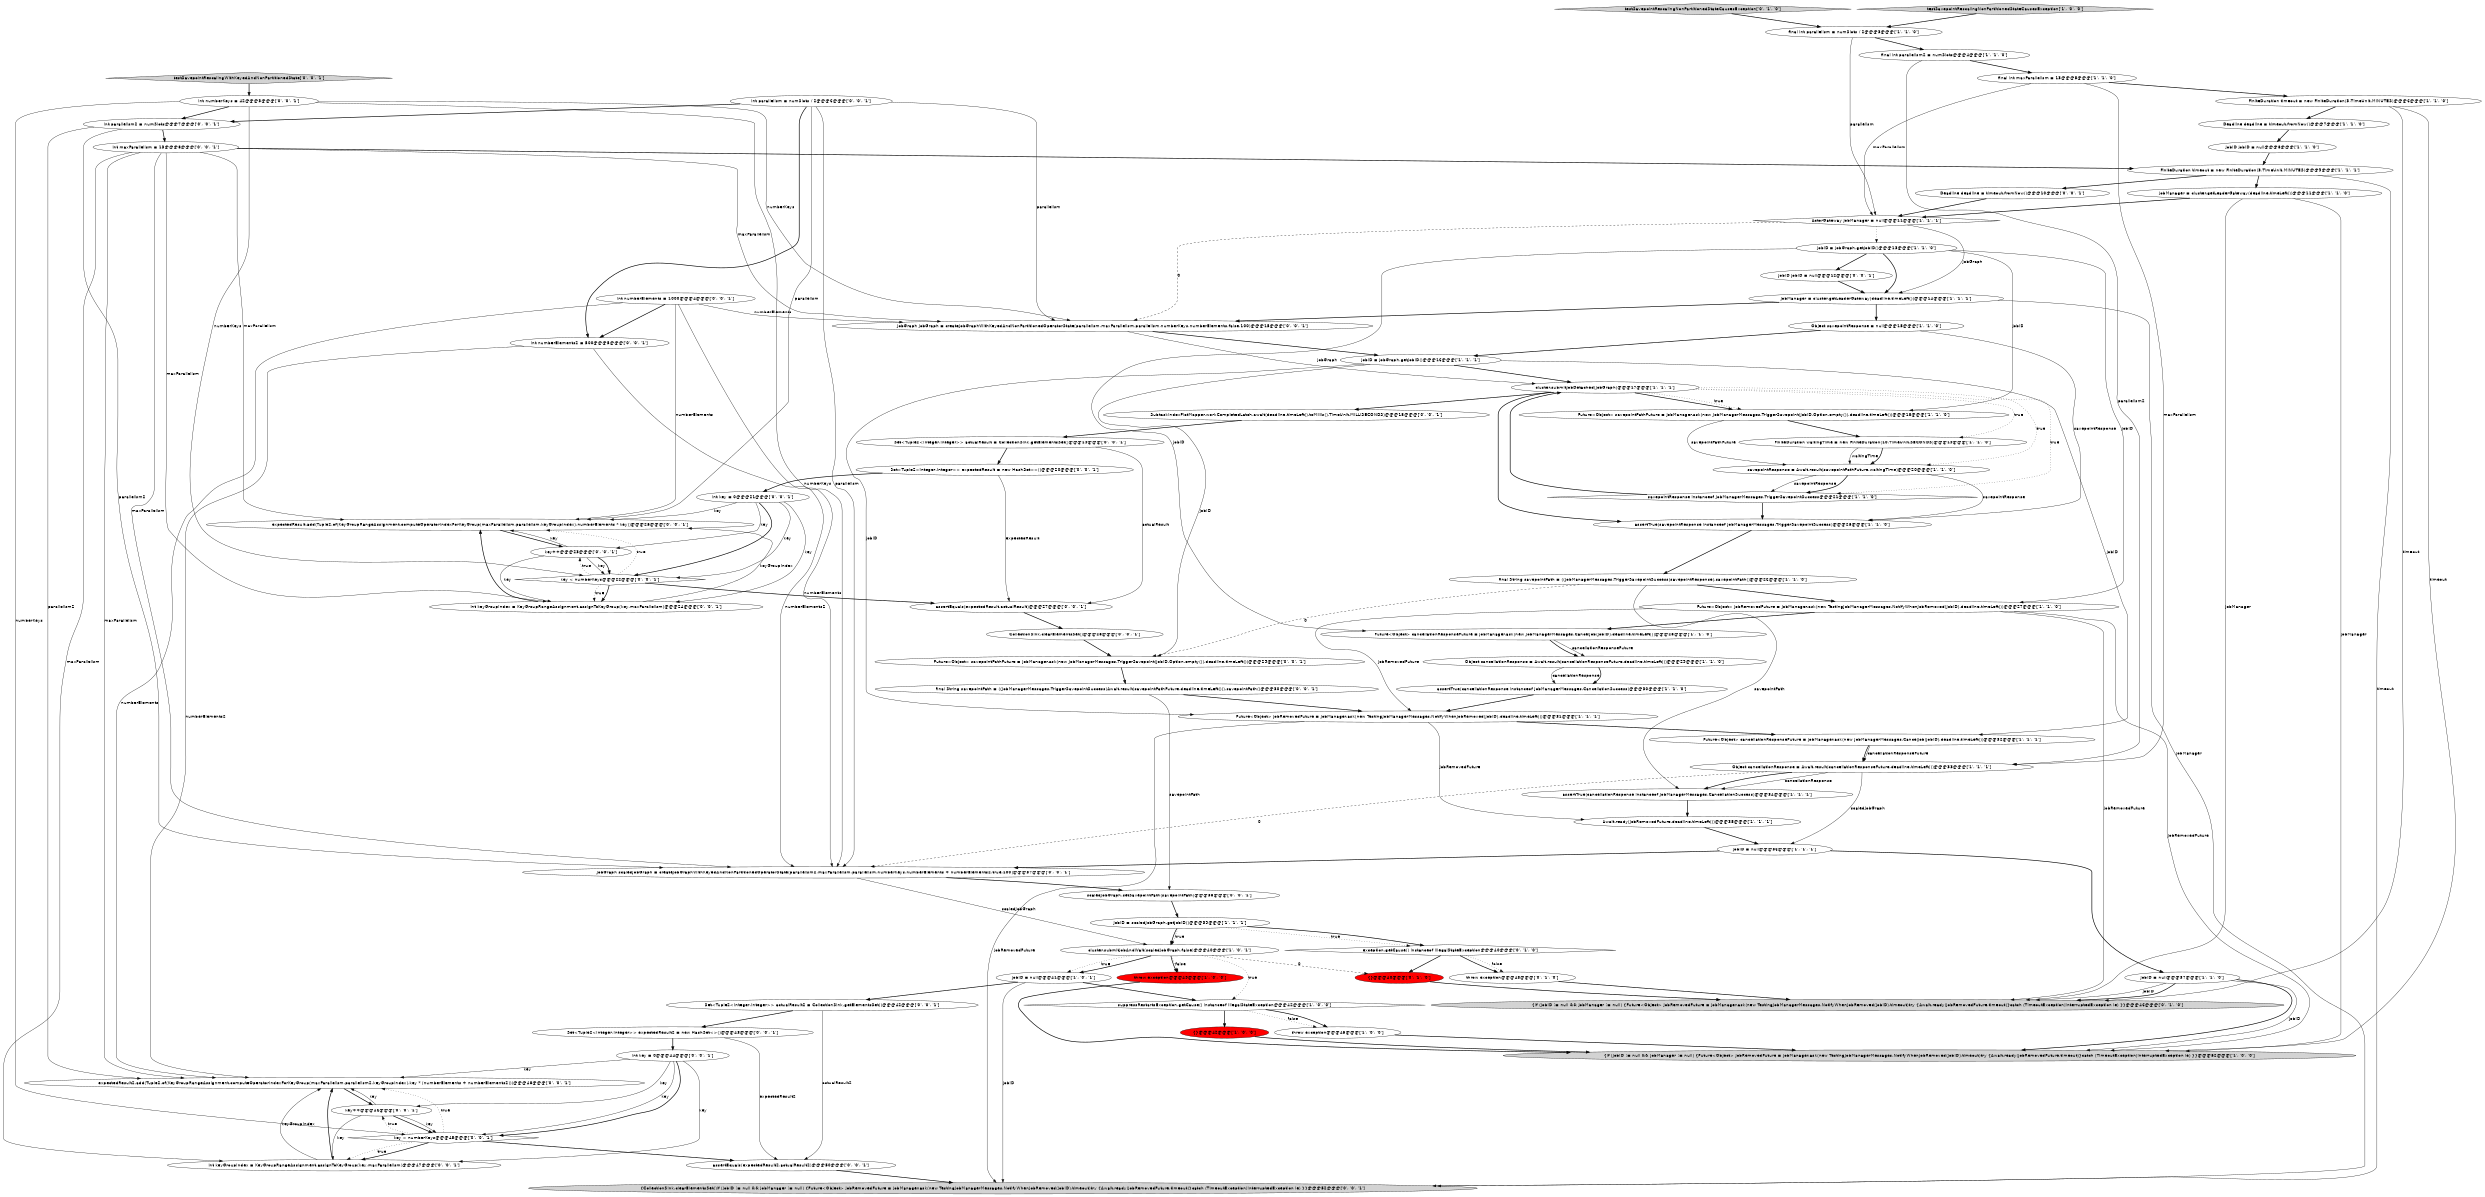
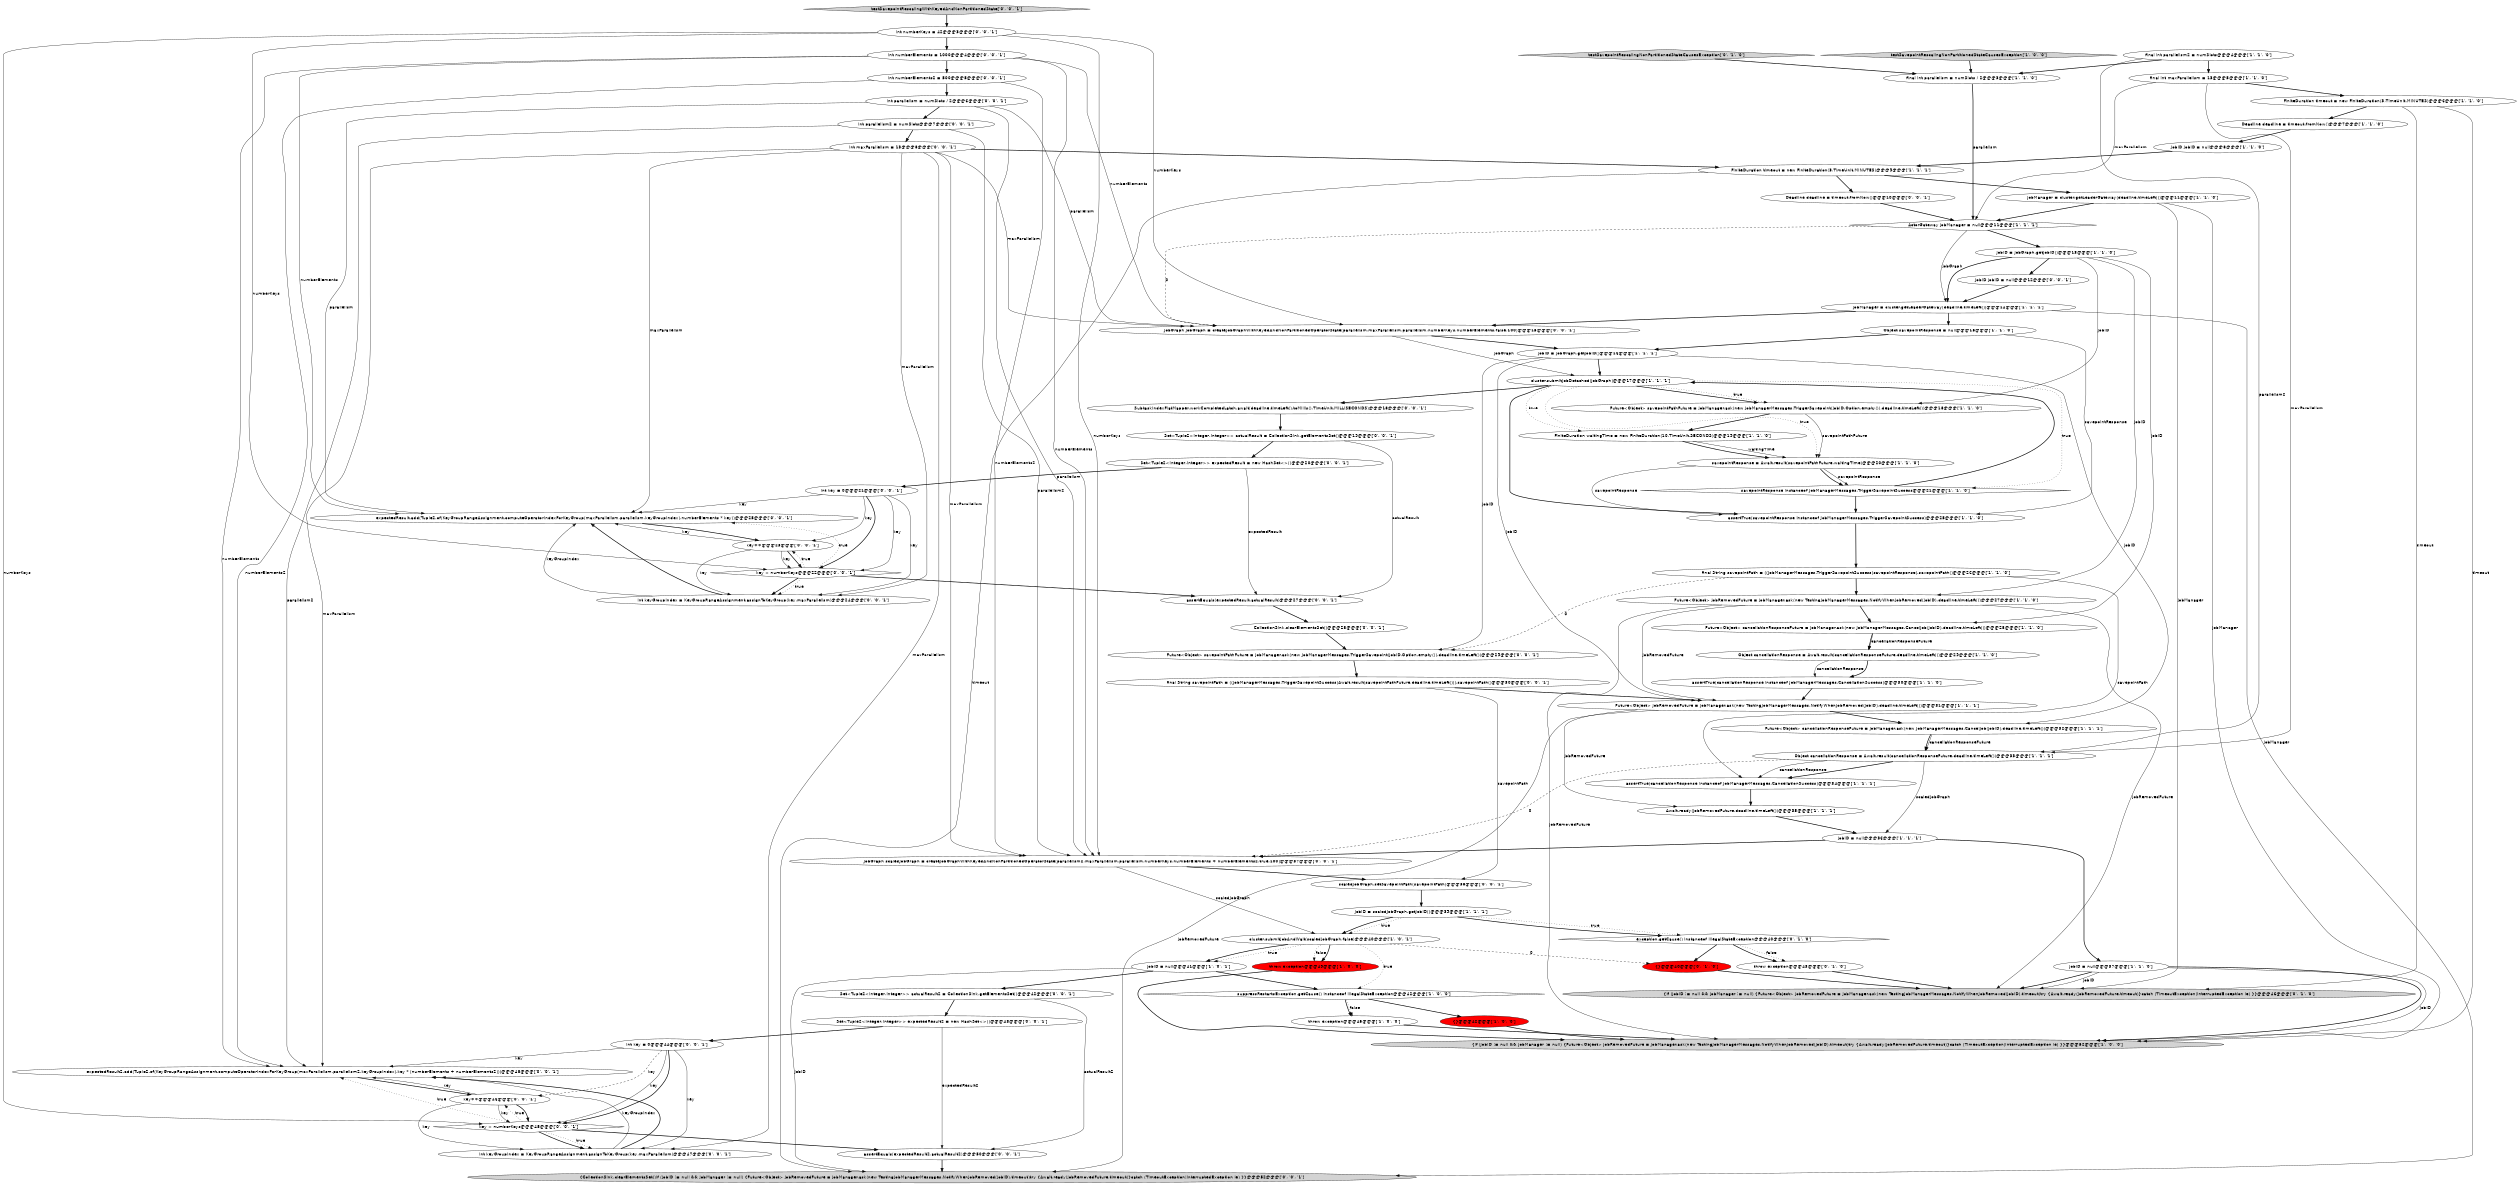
(1898, 43) -> (2092, 67)
(207, 112) -> (947, 42)
(1850, 127) -> (1973, 150)
(1877, 233) -> (2012, 238)
(741, 266) -> (947, 88)
(553, 1103) -> (608, 1086)
